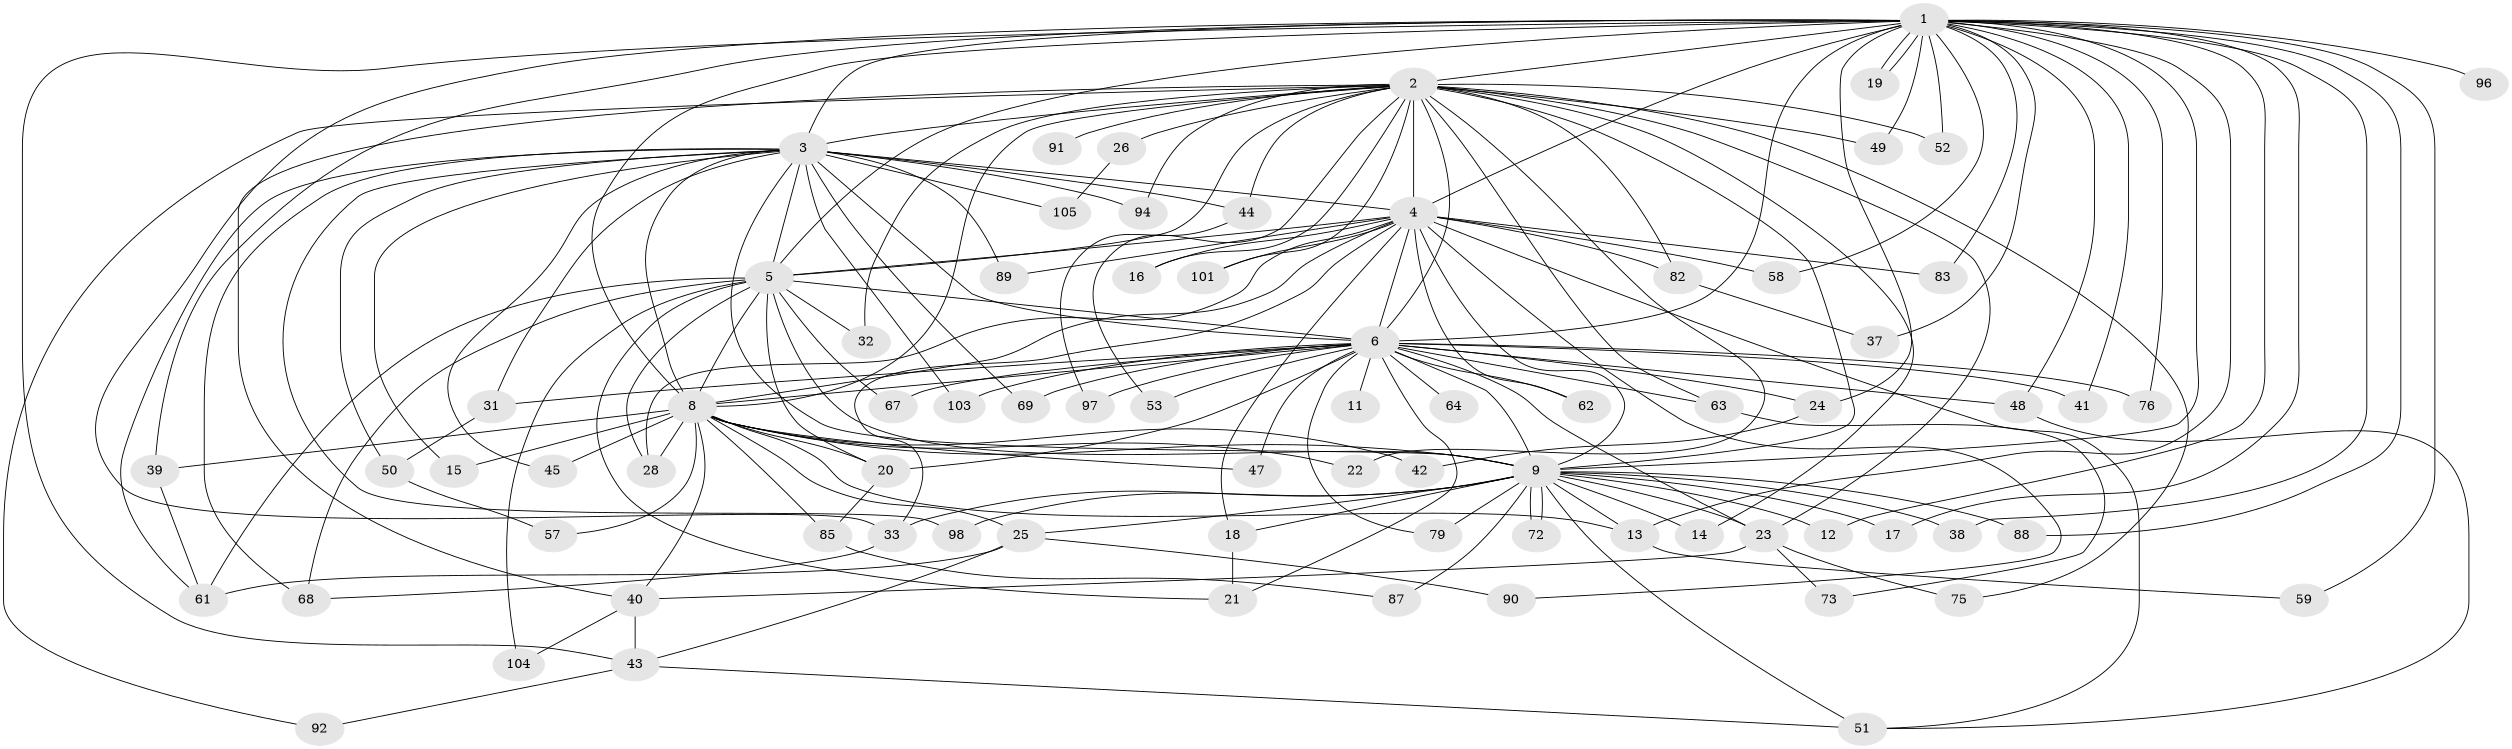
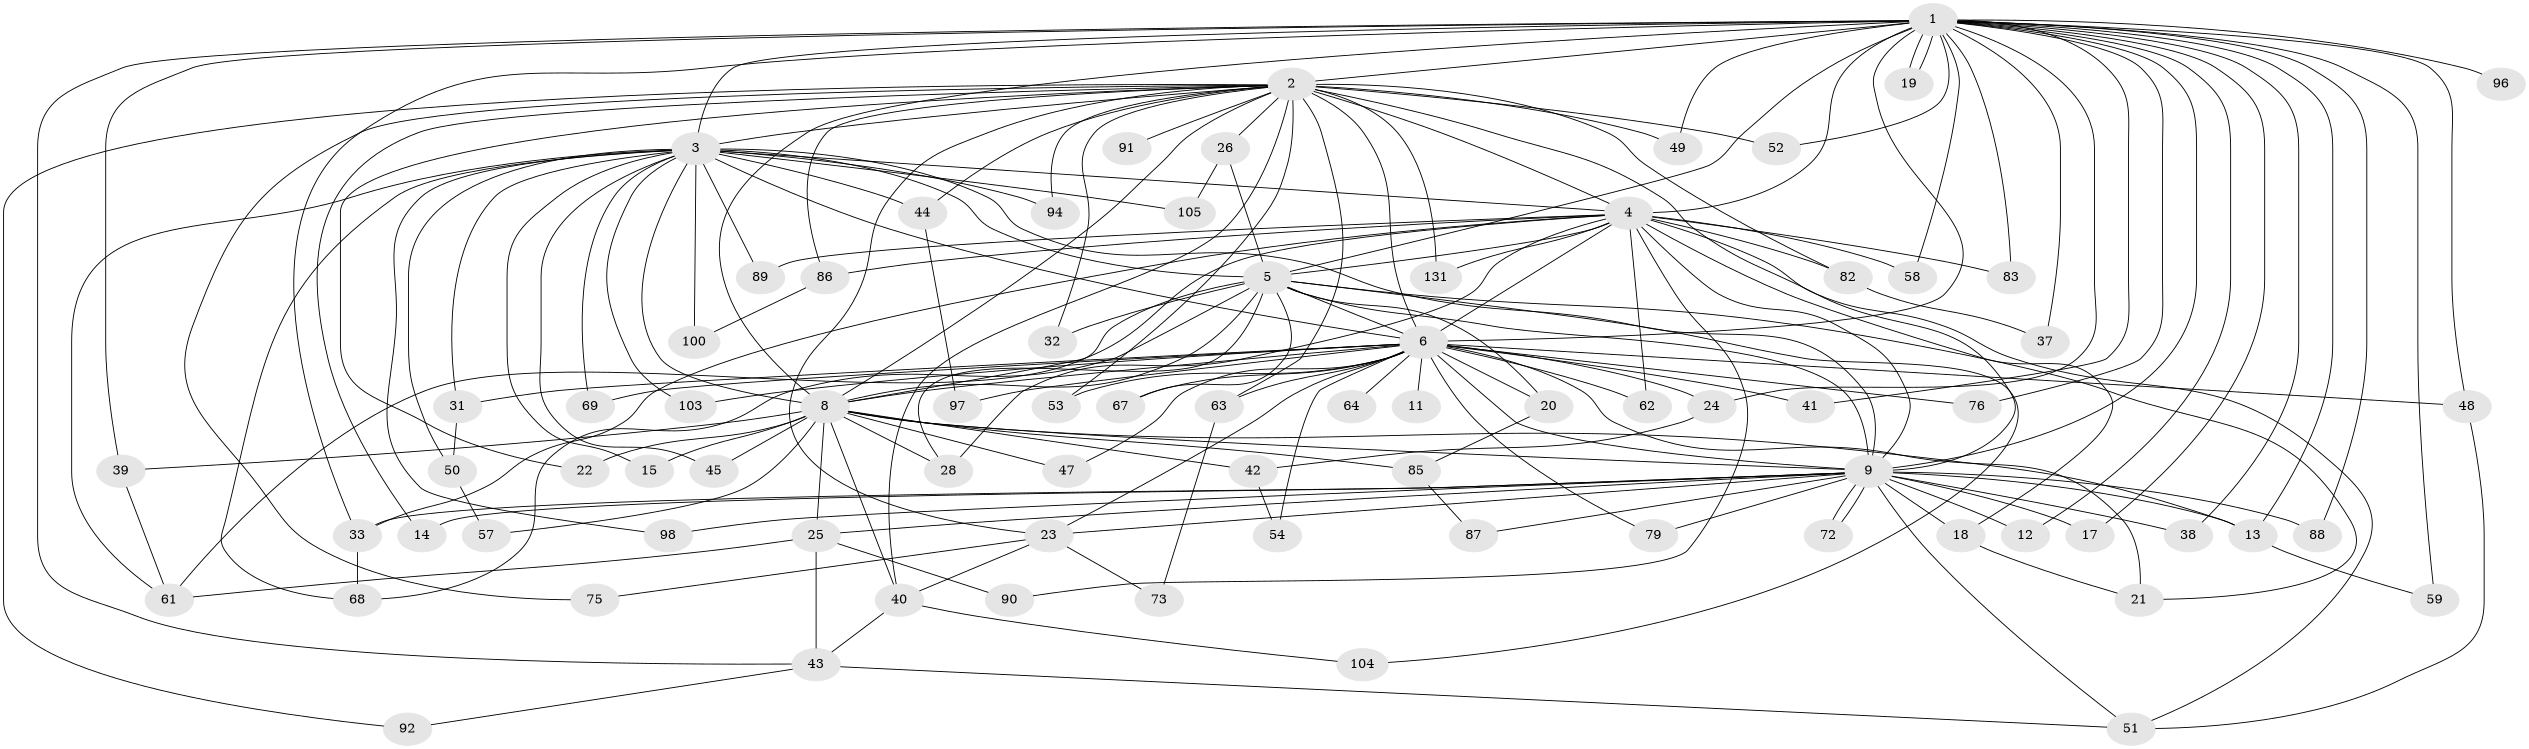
(1182, 225) -> (1247, 213)
(1137, 278) -> (825, 278)
(1203, 278) -> (1436, 278)
none -> (694, 342)
(813, 444) -> none
none -> (1277, 536)
